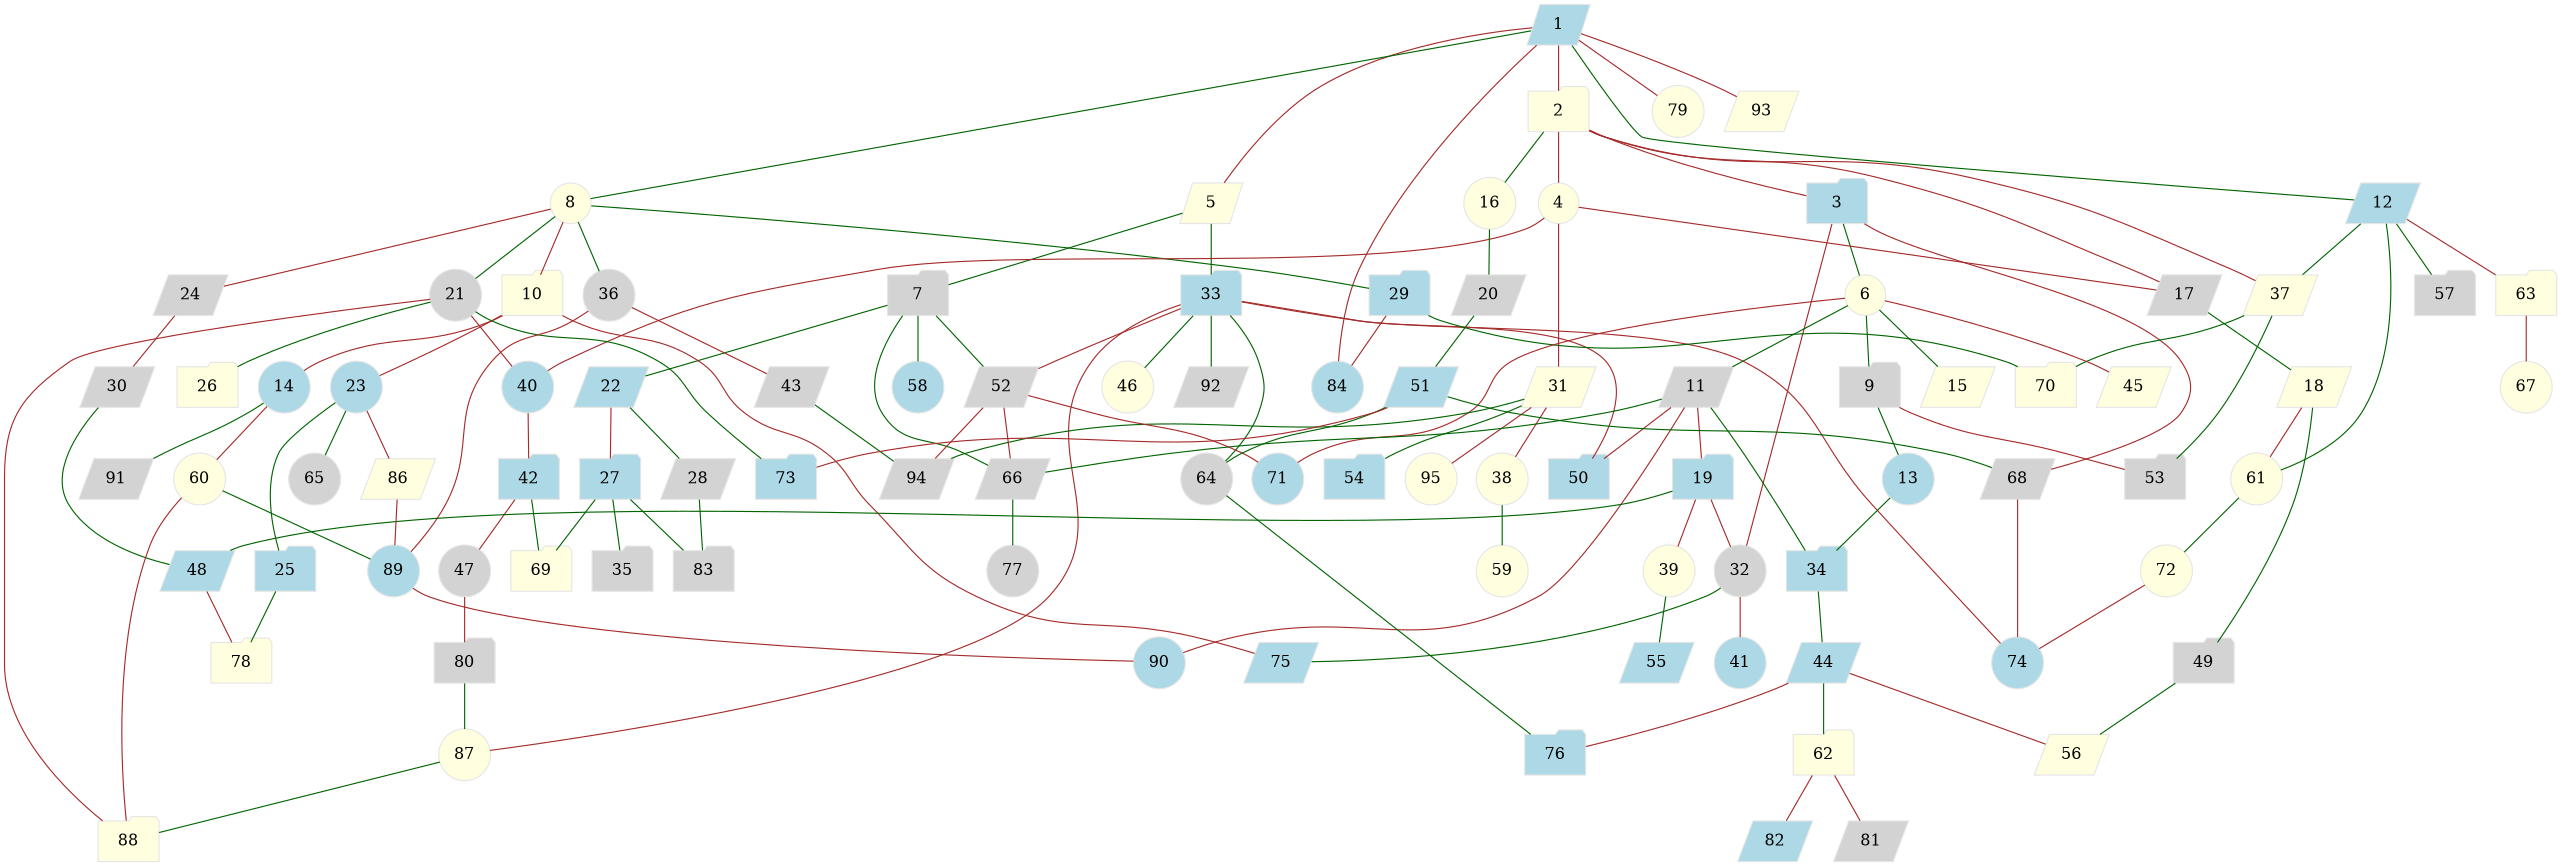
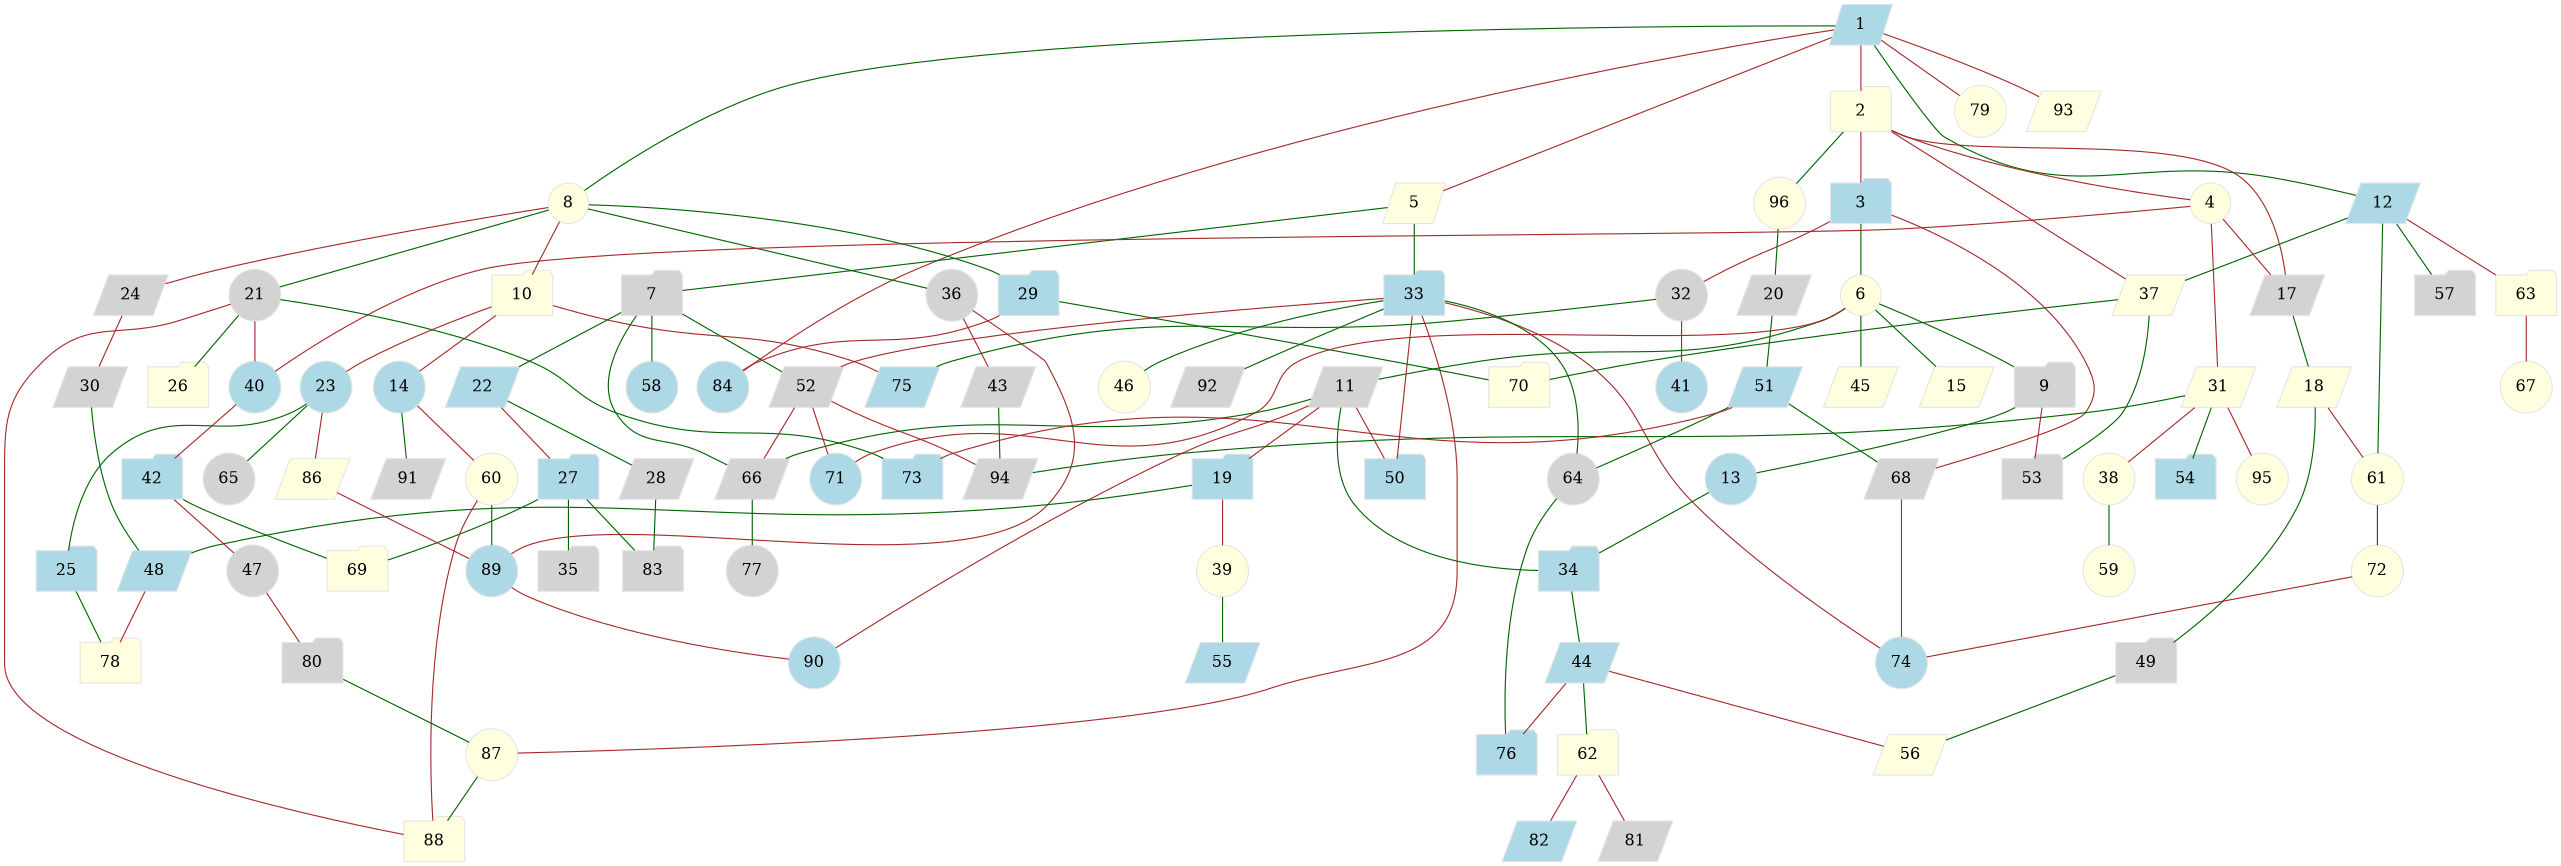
(1490, 203) -> (1780, 203)
(1999, 331) -> (1861, 341)
(1721, 523) -> none
